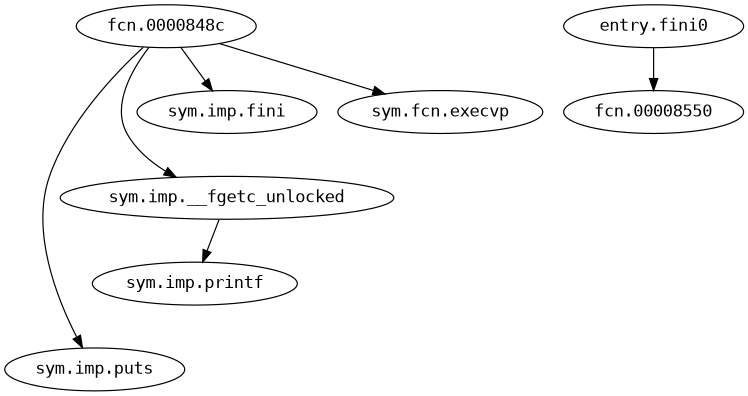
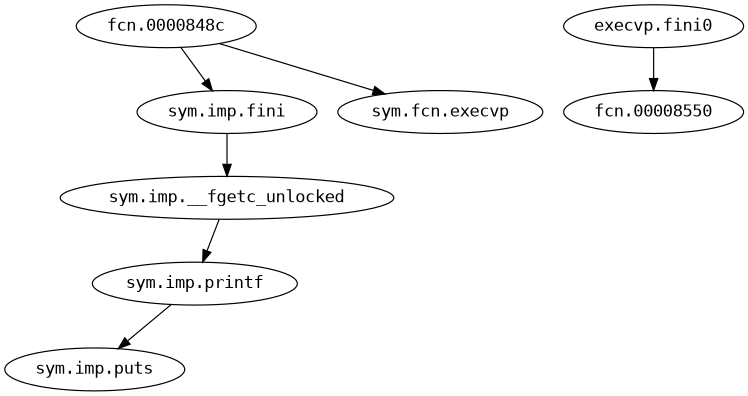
(654, 26) -> (654, 26)
(122, 115) -> (227, 149)
(49, 179) -> (149, 323)
